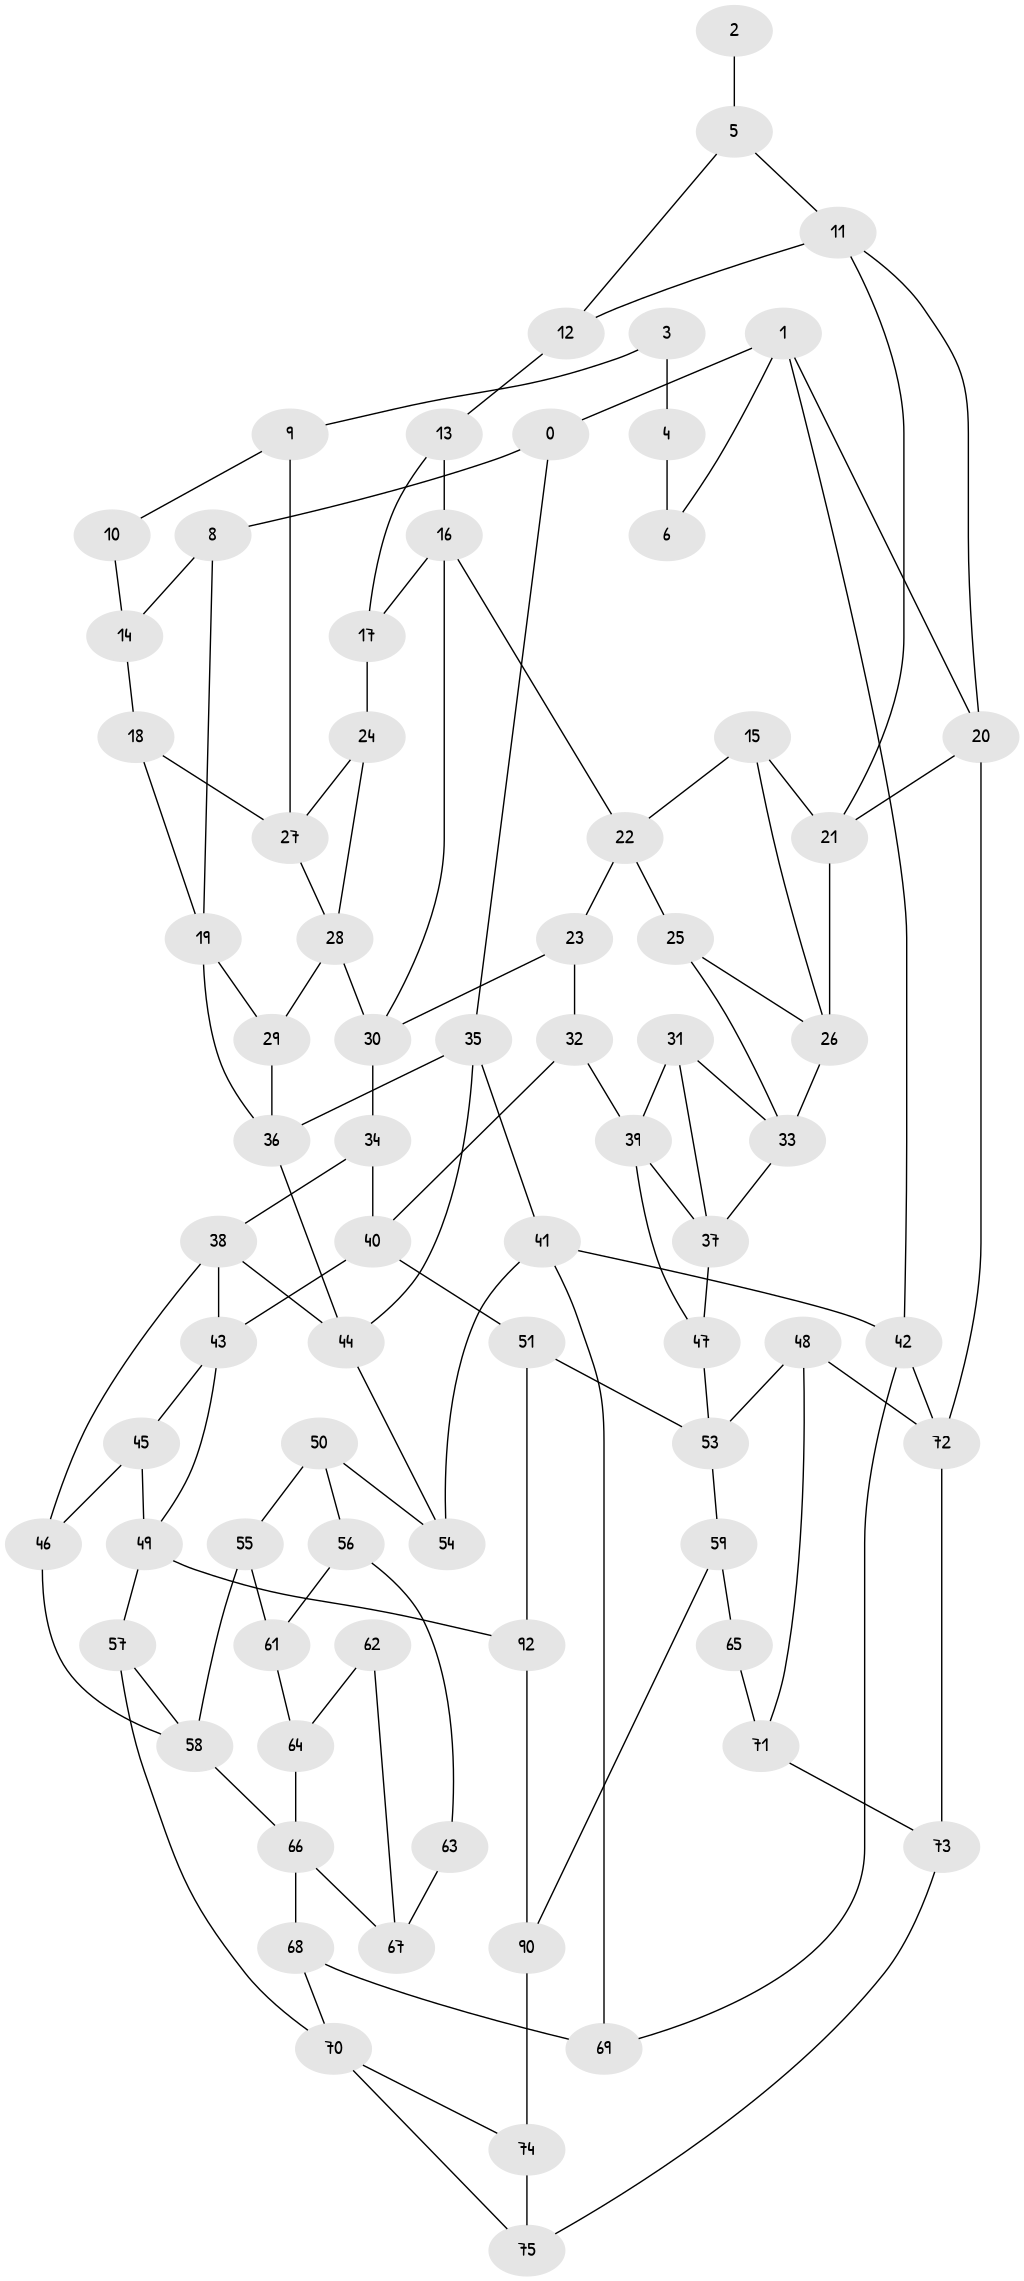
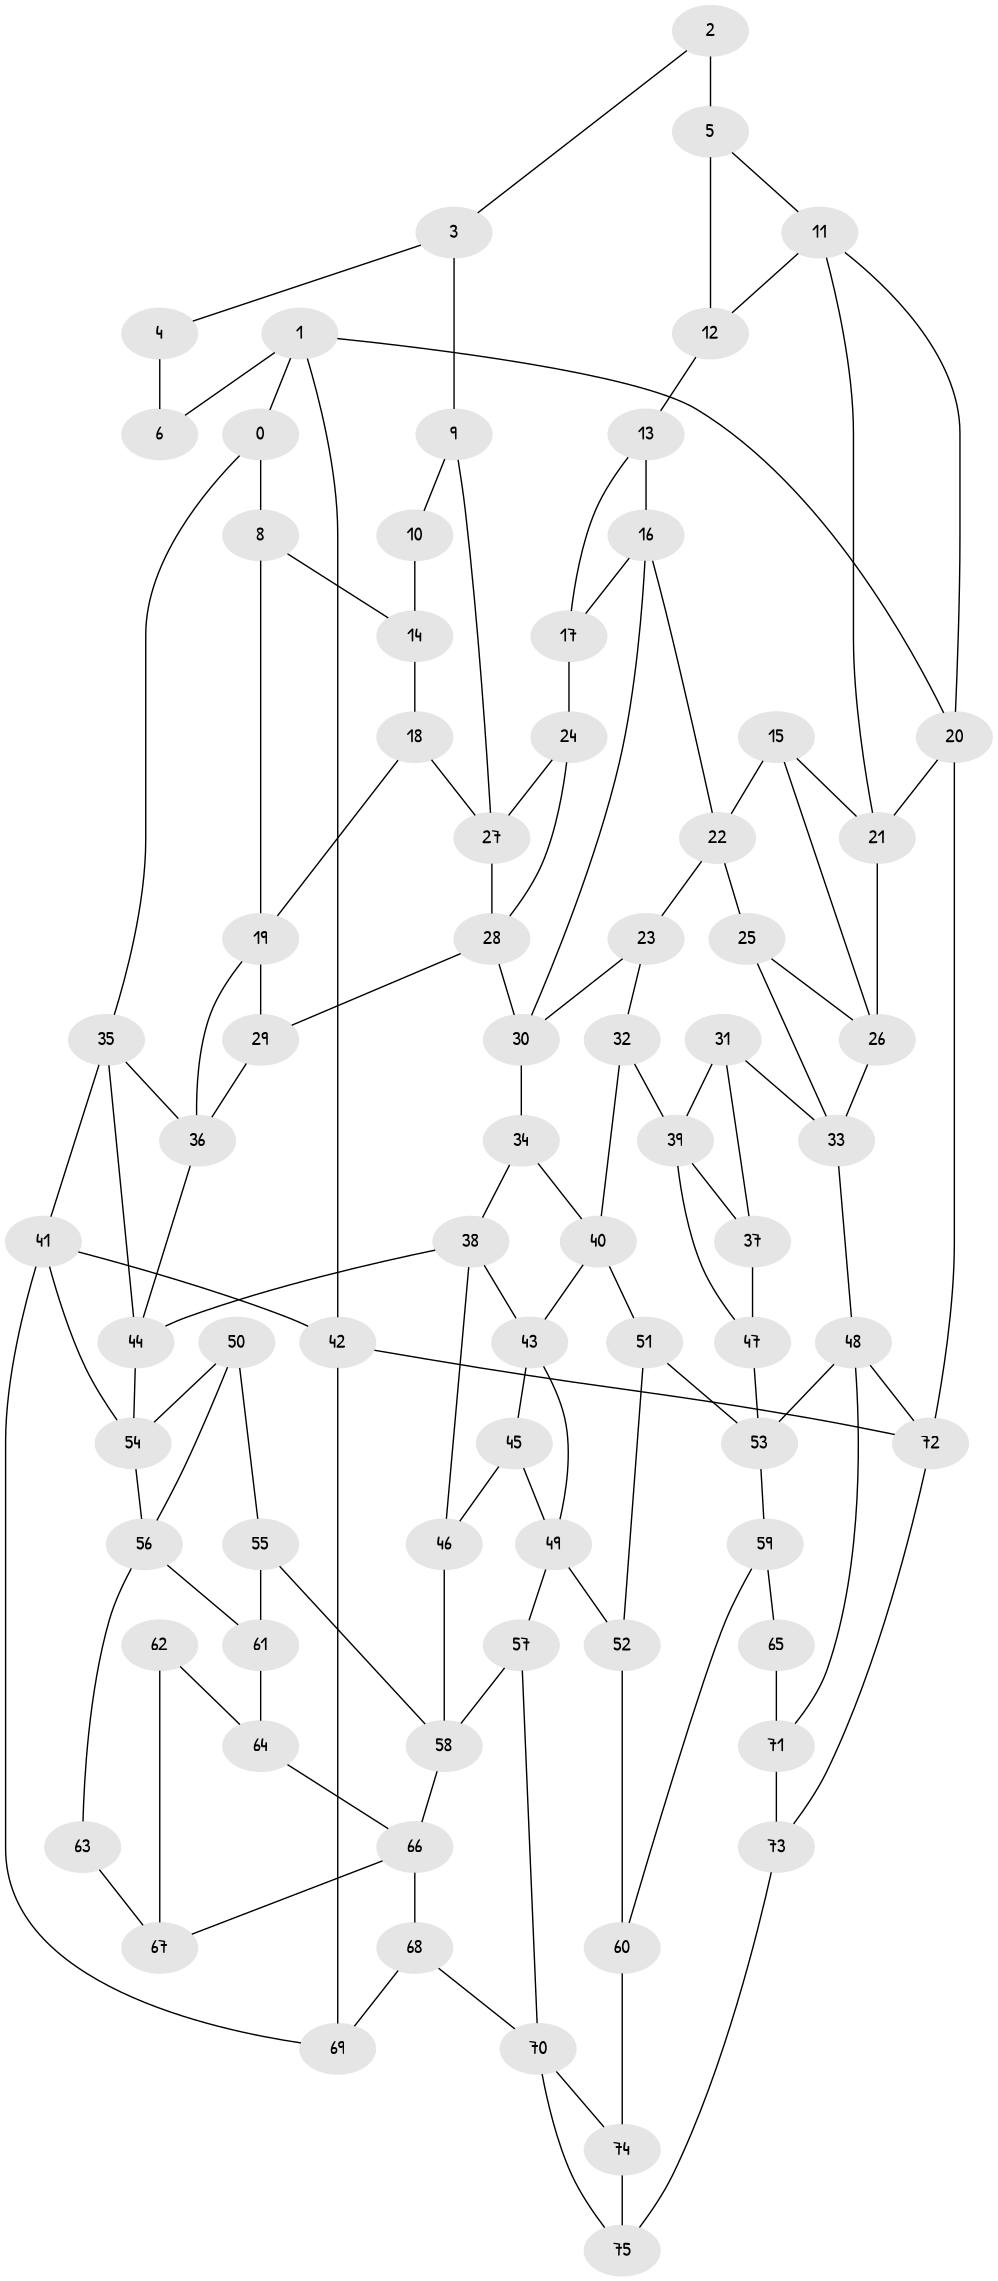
none -> (582, 132)
(749, 1191) -> (845, 1242)
none -> (139, 1494)
(527, 1645) -> (622, 1645)
(527, 1948) -> (622, 1948)
